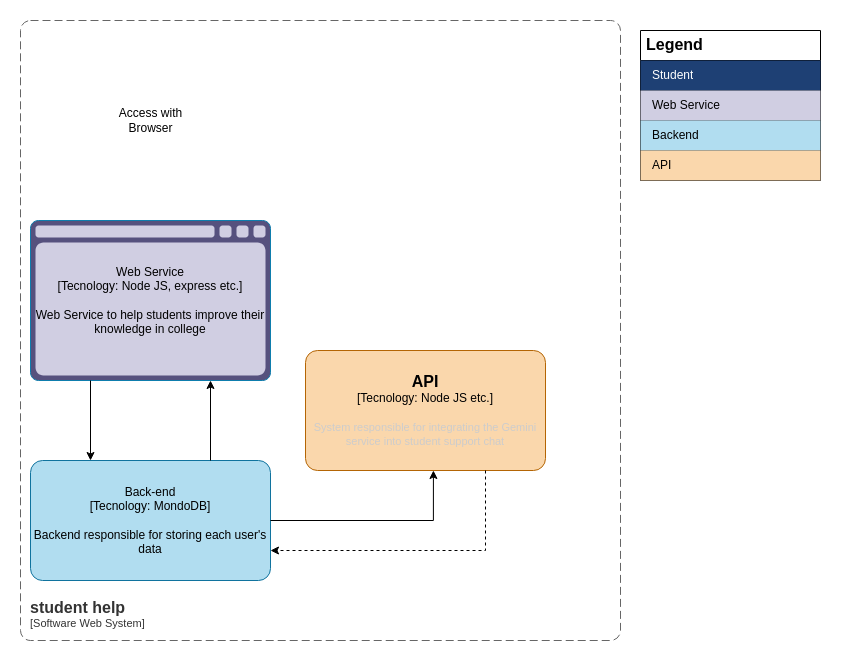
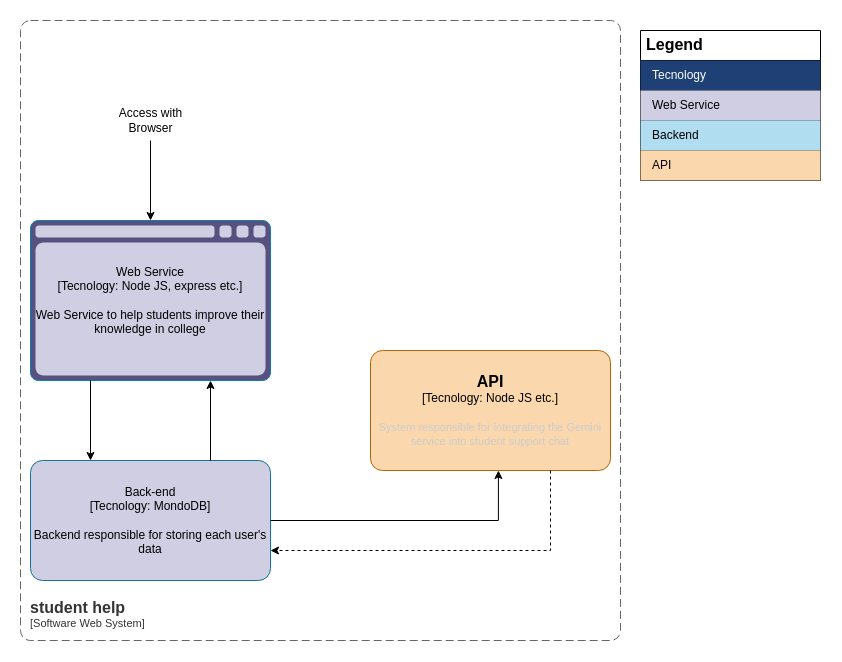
(676, 76) -> (681, 76)
none -> (151, 177)
(426, 411) -> (491, 411)
(151, 521) -> (151, 521)
